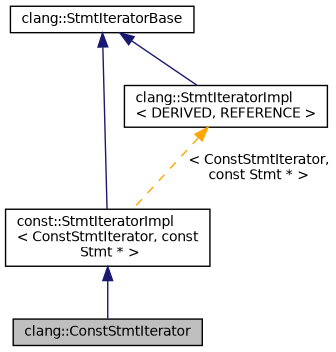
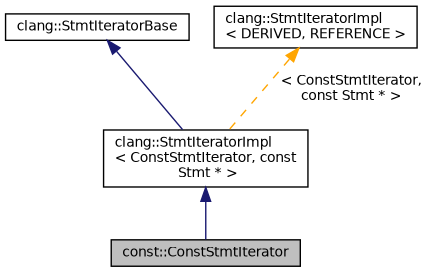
(165, 63) -> none
(108, 238) -> (206, 158)
(108, 332) -> (206, 253)
